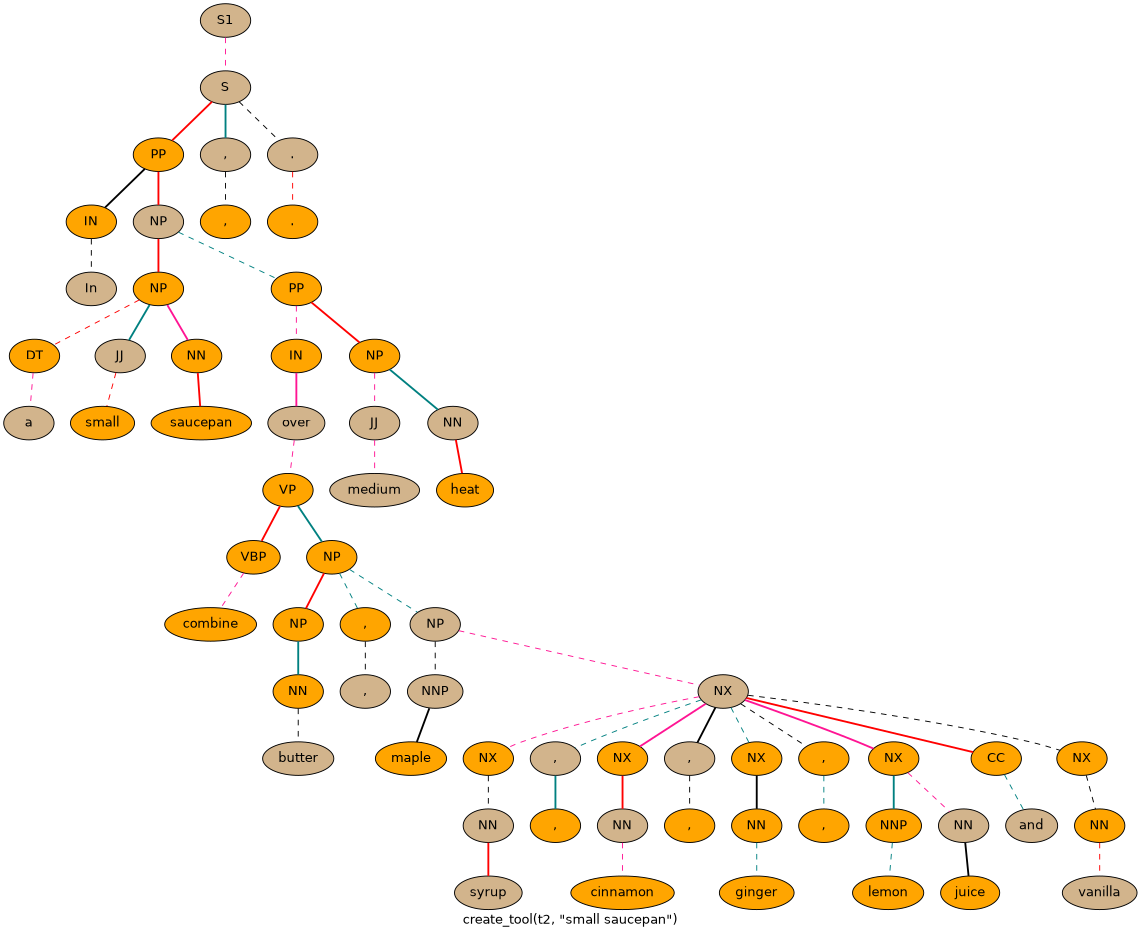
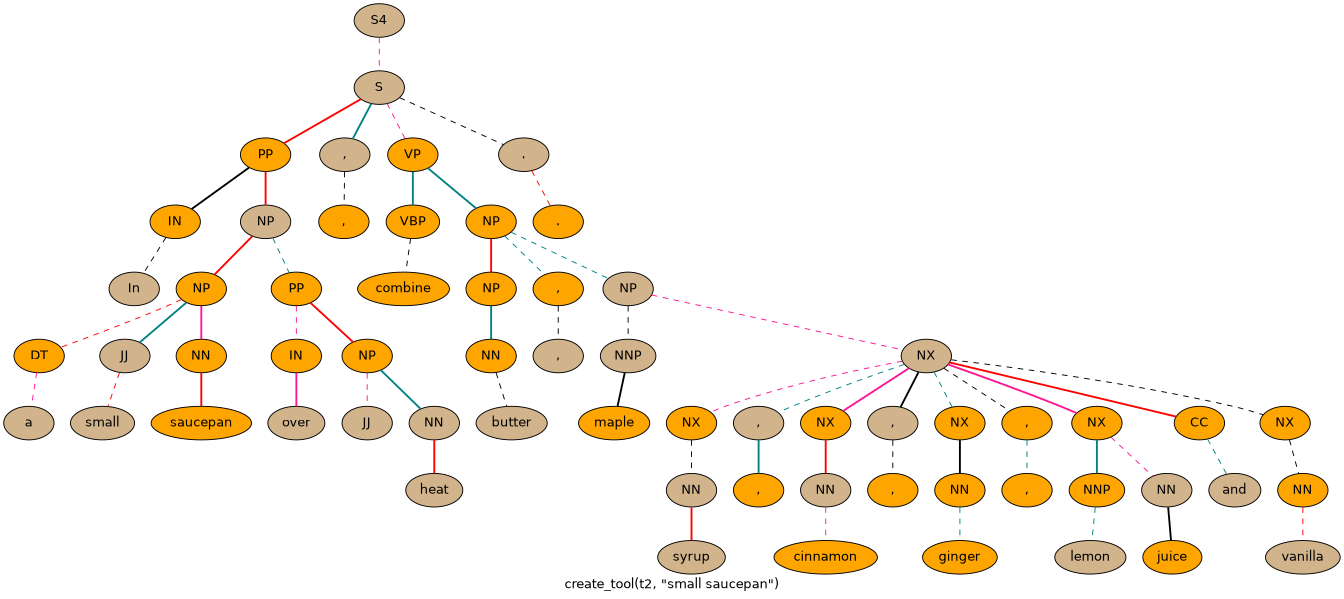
(226, 21) -> (379, 21)
(103, 423) -> (103, 423)
(292, 457) -> (396, 121)
(375, 490) -> none
(465, 490) -> (434, 490)
(271, 524) -> (413, 188)
(232, 590) -> (408, 255)
(888, 893) -> (1090, 557)
